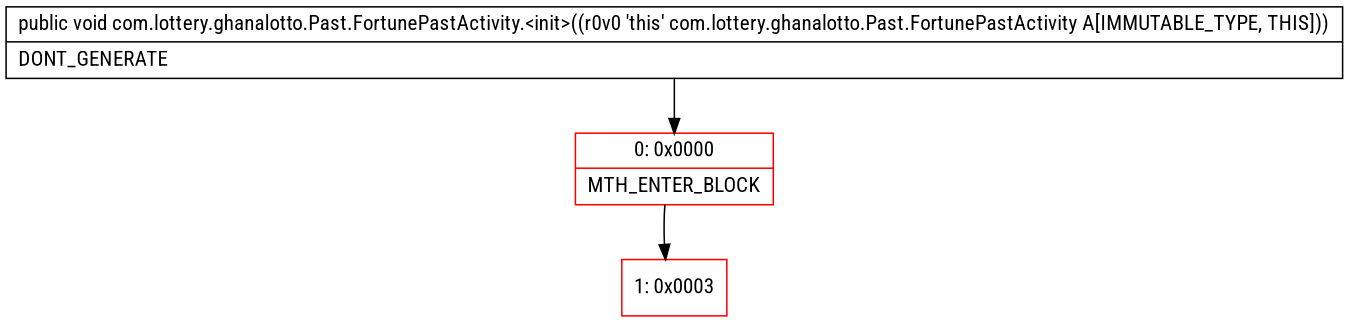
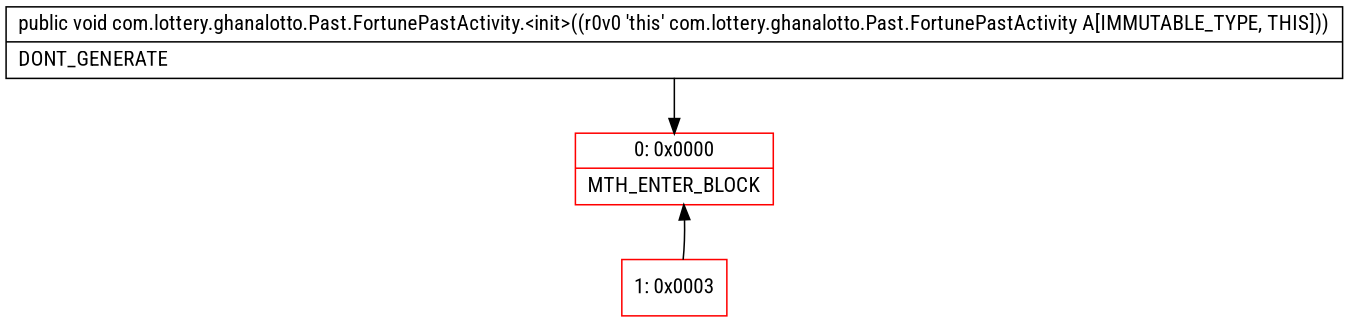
(664, 225) -> (684, 240)
